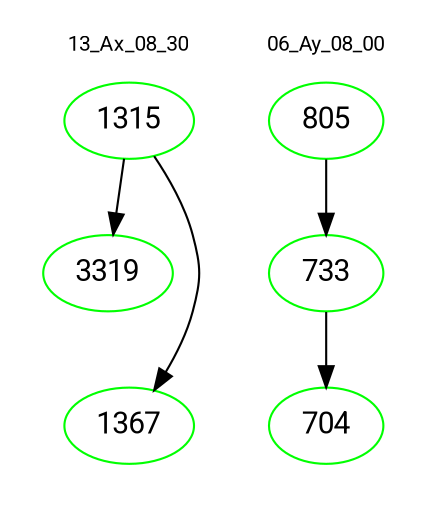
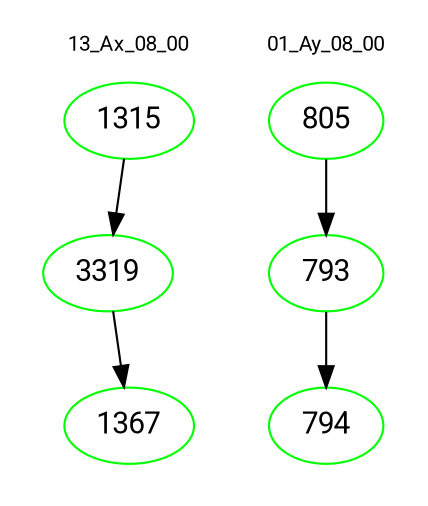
(129, 46) -> (129, 46)
(326, 46) -> (326, 46)
(198, 263) -> (117, 338)
(326, 273) -> (326, 273)
(326, 426) -> (326, 426)
